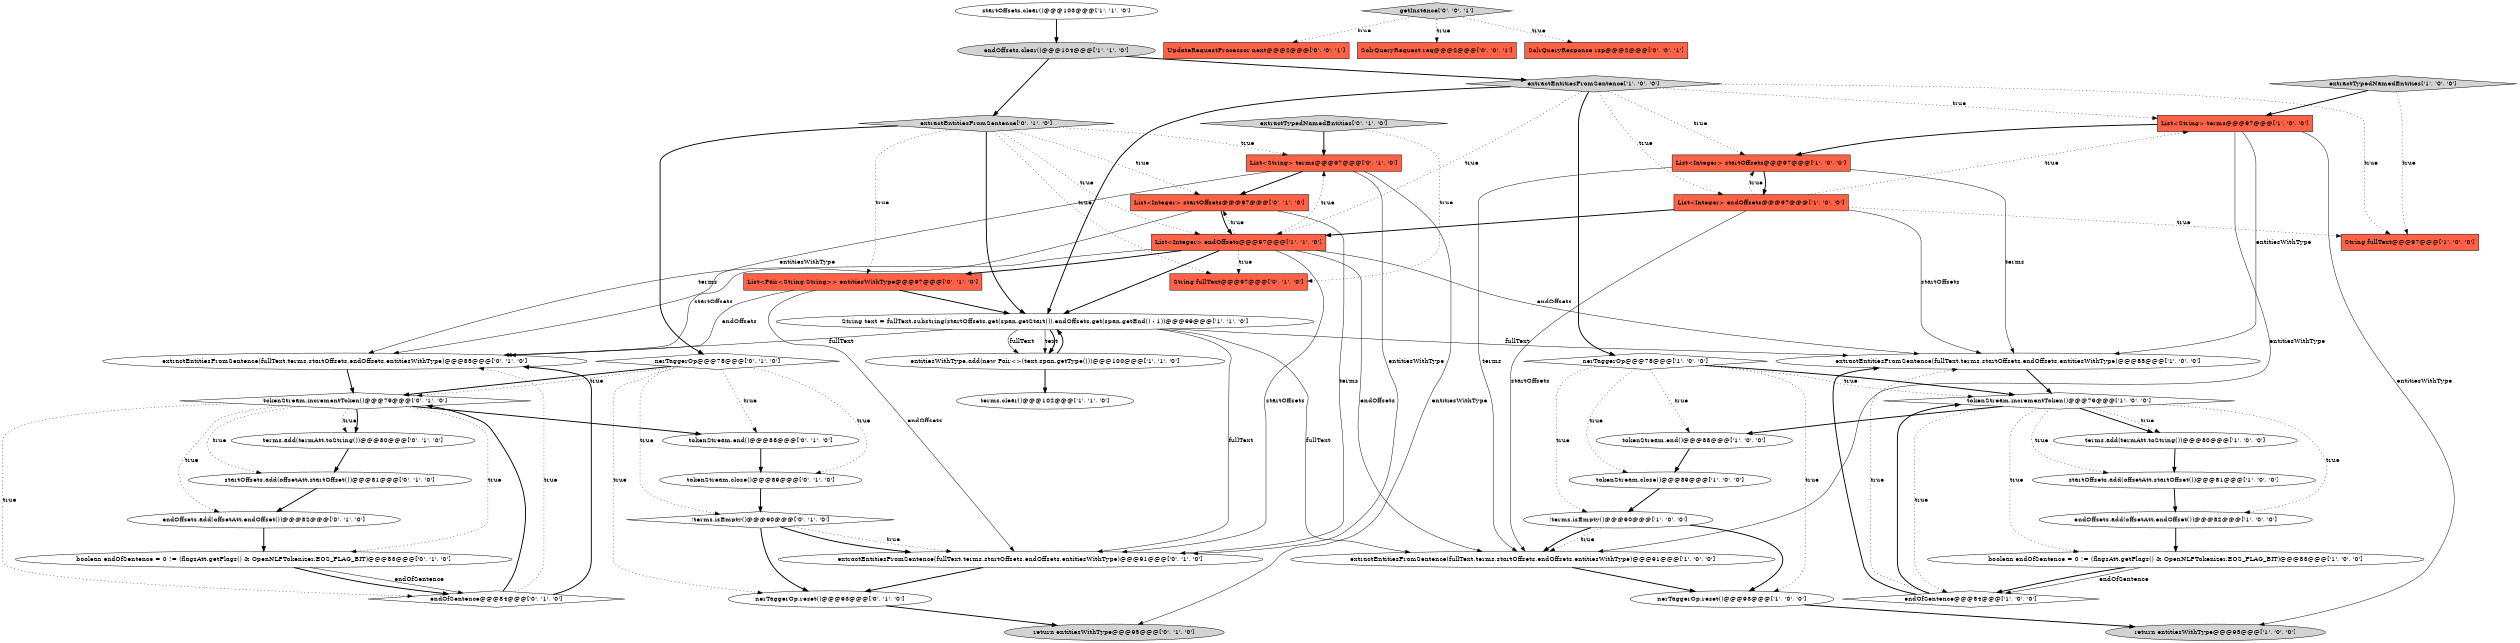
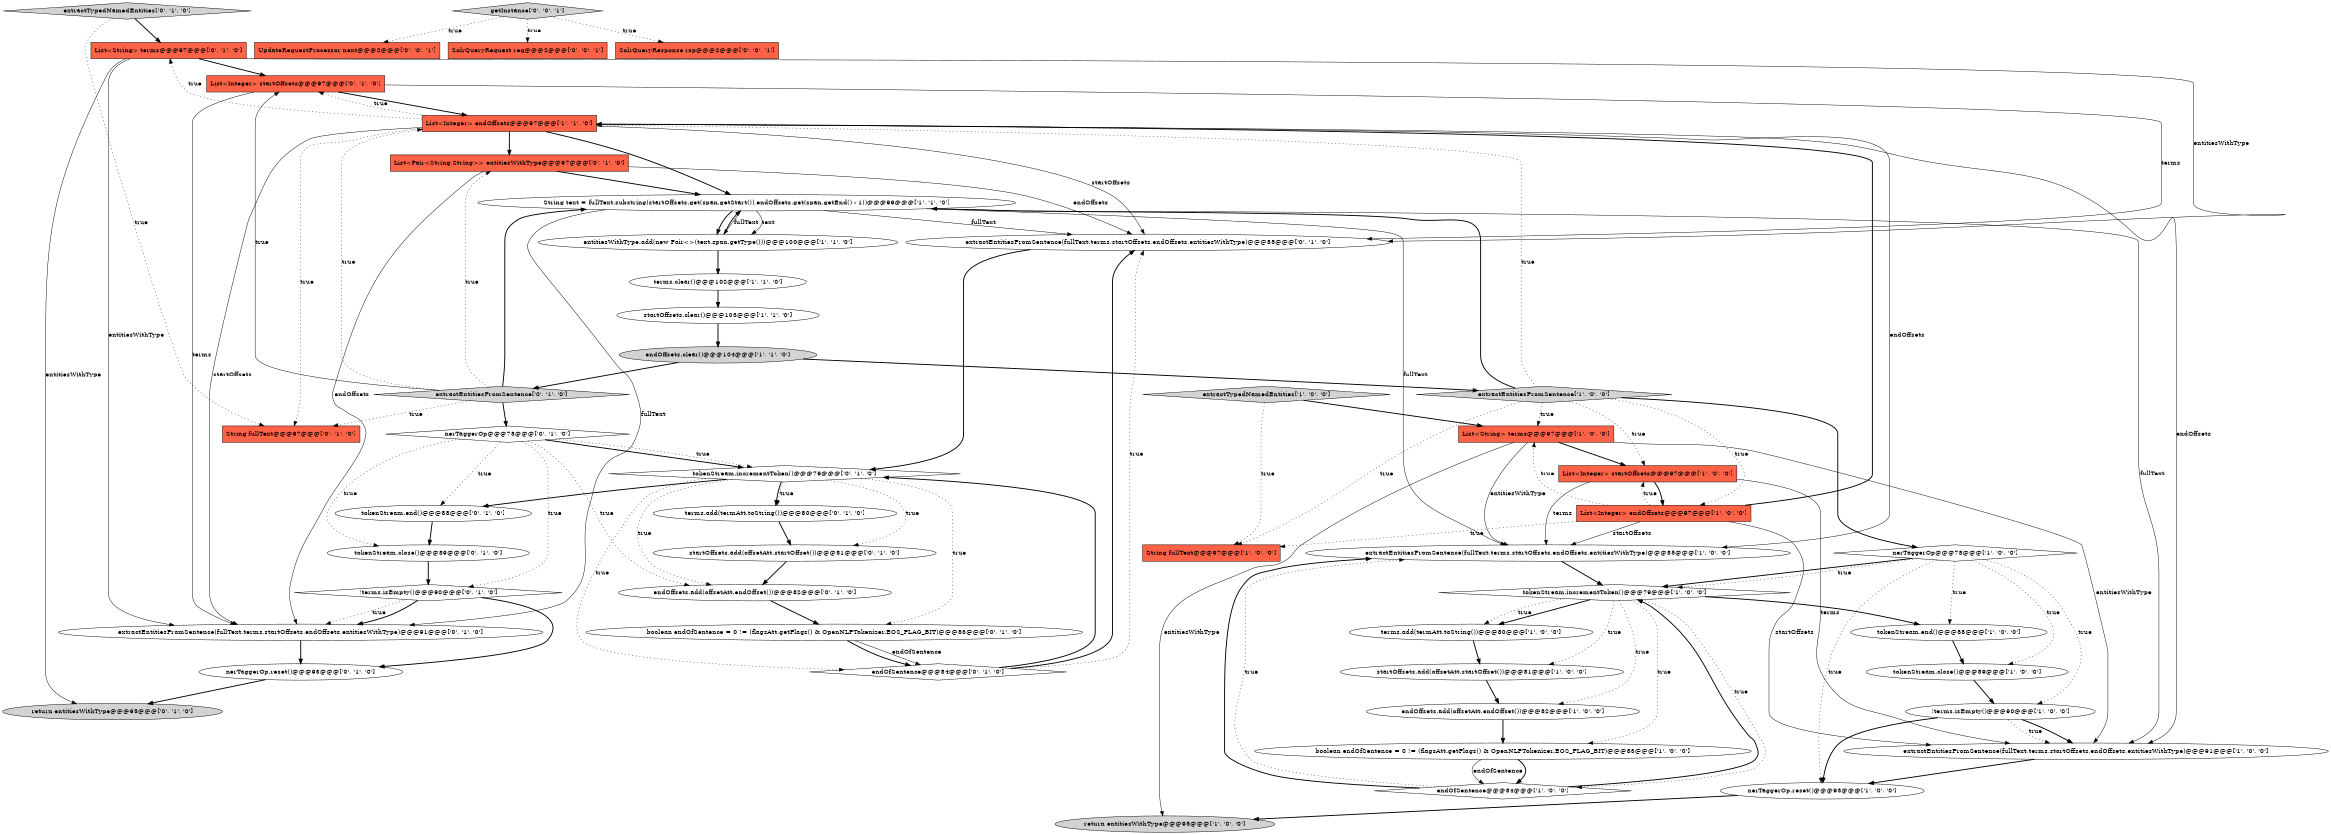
(1170, 136) -> none
(1104, 159) -> (255, 316)
none -> (718, 296)
(613, 516) -> (600, 521)
